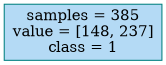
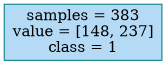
(83, 32) -> (83, 32)
